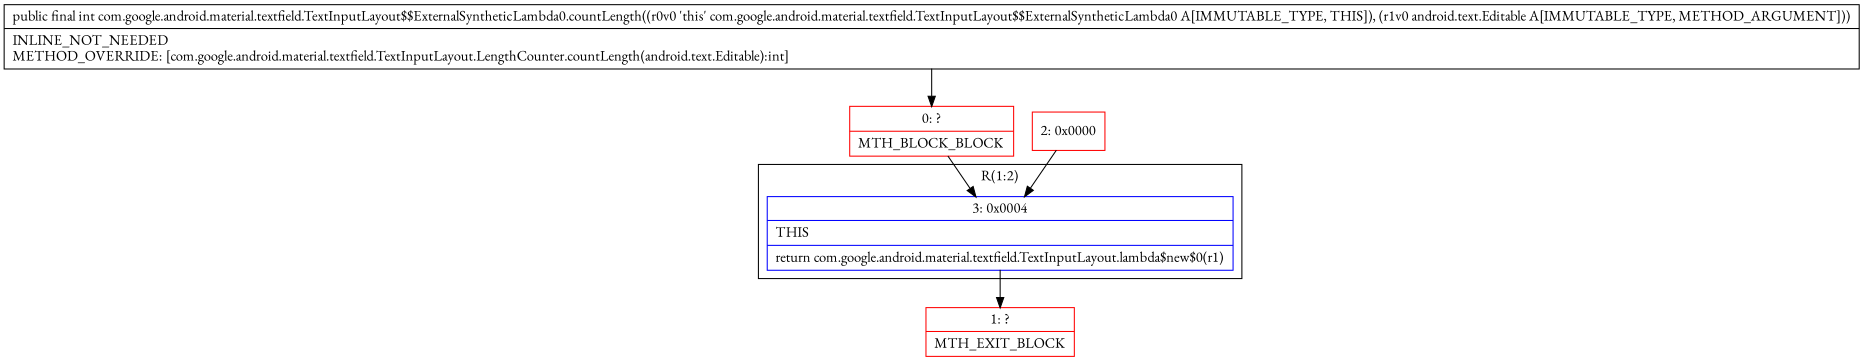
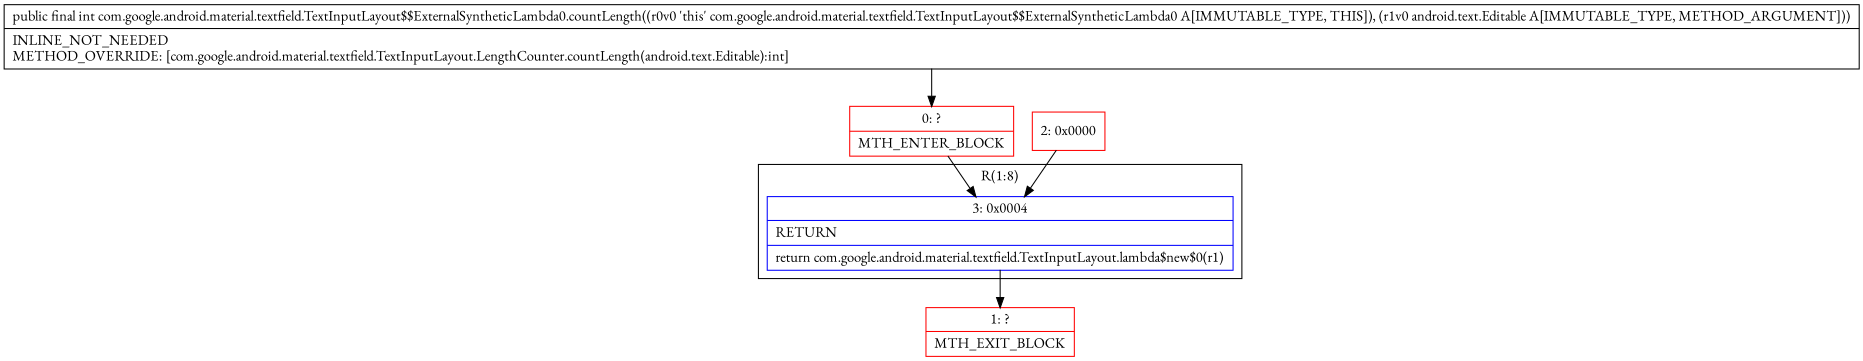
(931, 143) -> (932, 143)
(1000, 176) -> (1000, 176)
(793, 232) -> (807, 232)
